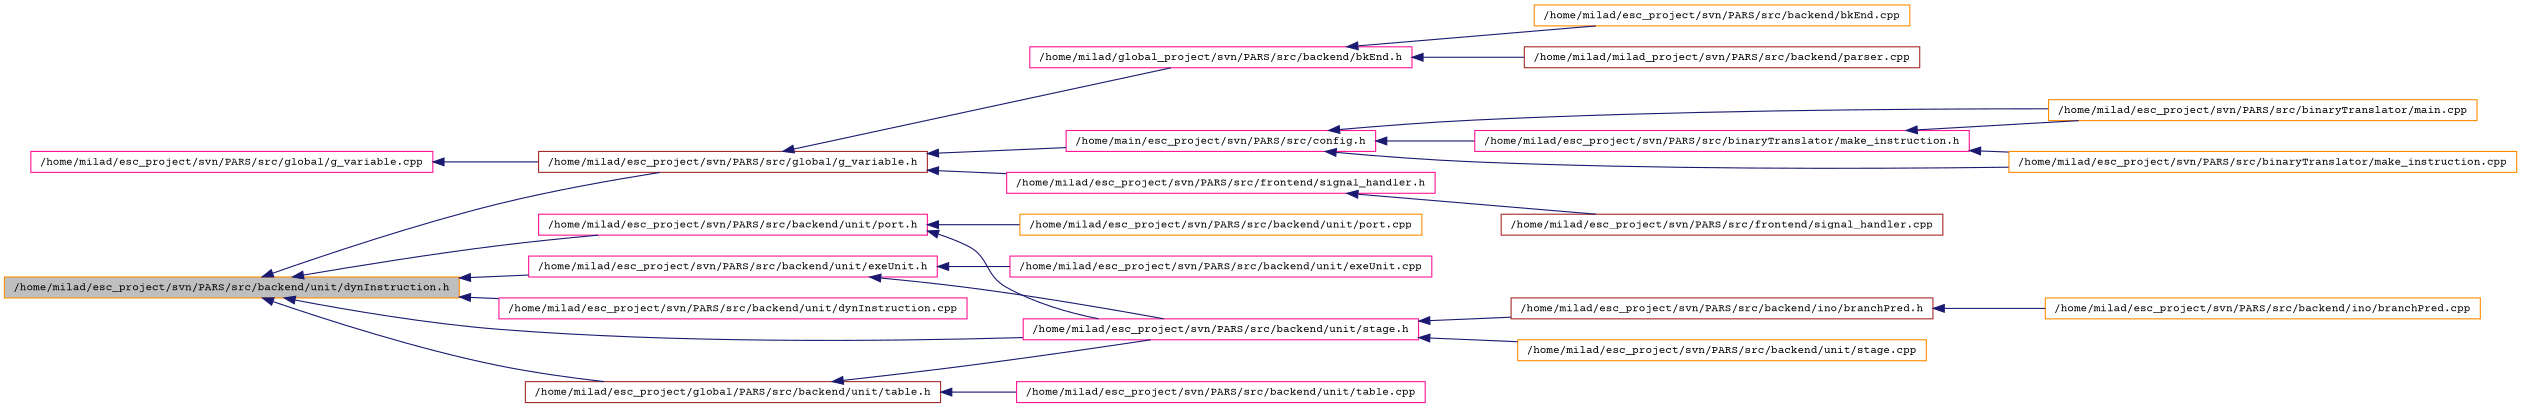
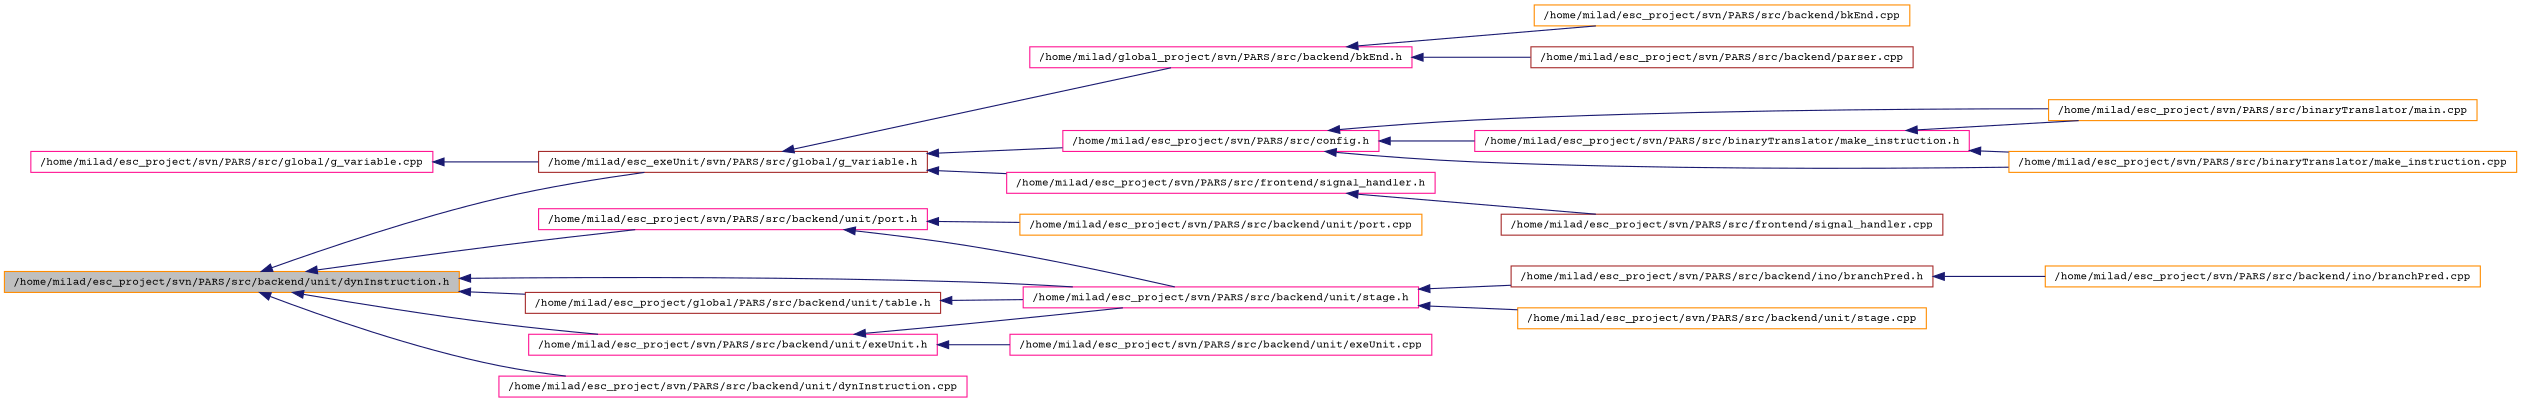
(1722, 57) -> (1722, 57)
(1221, 141) -> (1221, 141)
(733, 162) -> (733, 162)
(1221, 392) -> none
